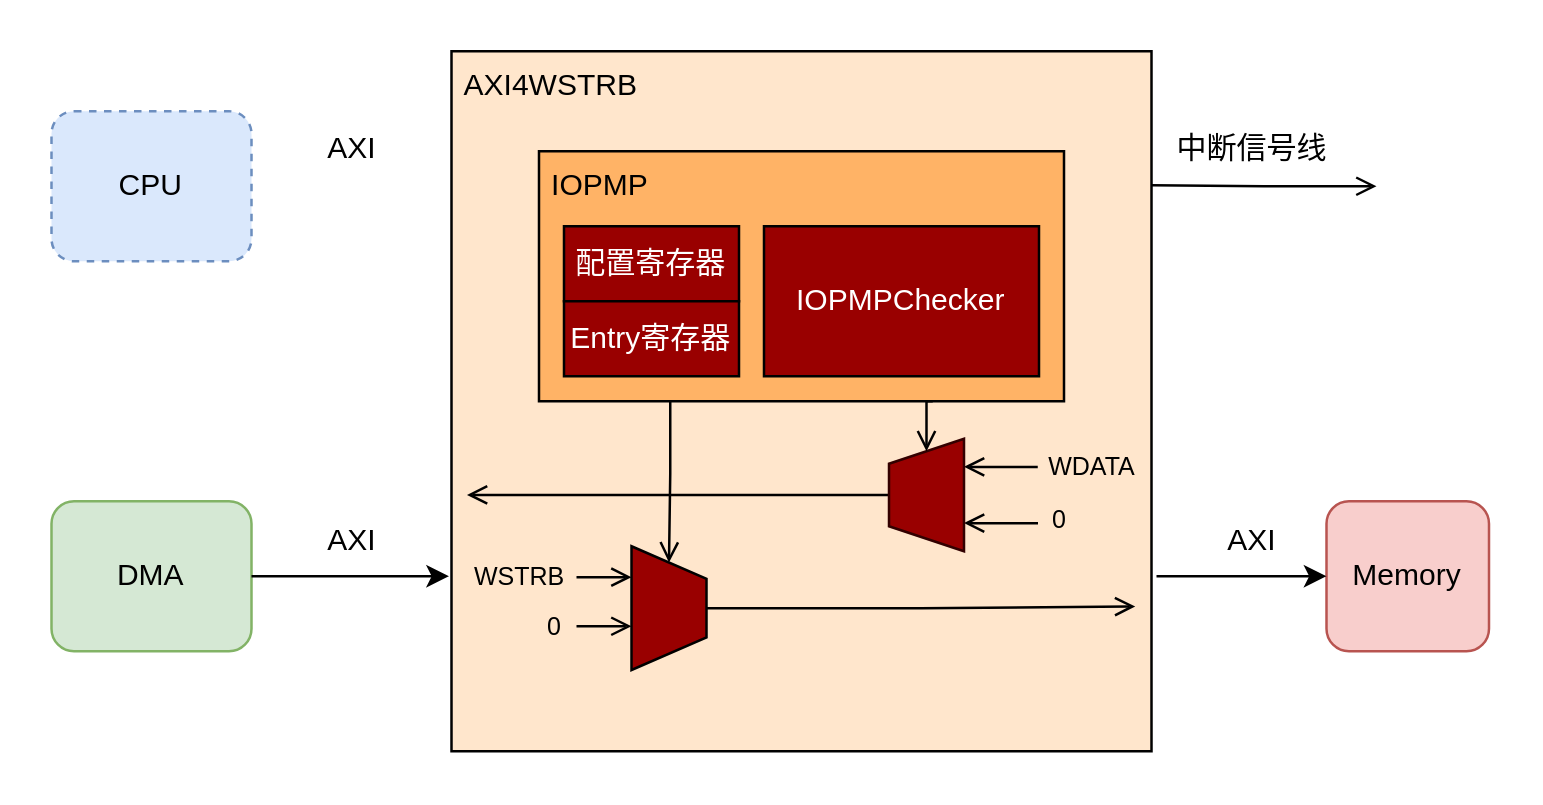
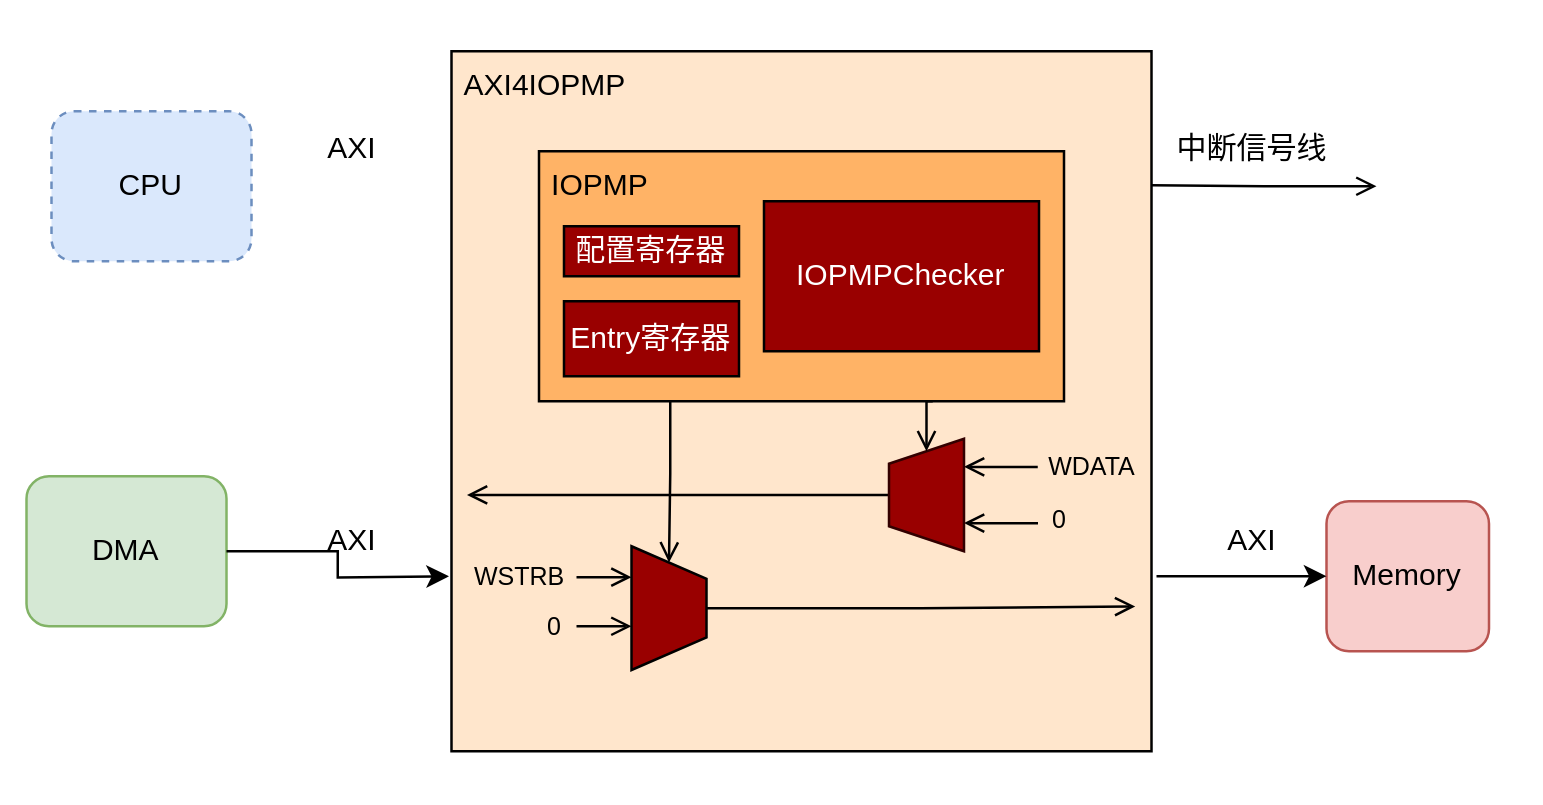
(532, 87) -> (532, 87)
(651, 264) -> (651, 251)
(901, 301) -> (901, 276)
(151, 576) -> (126, 551)
